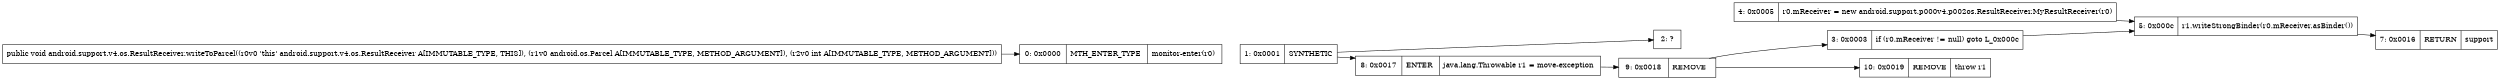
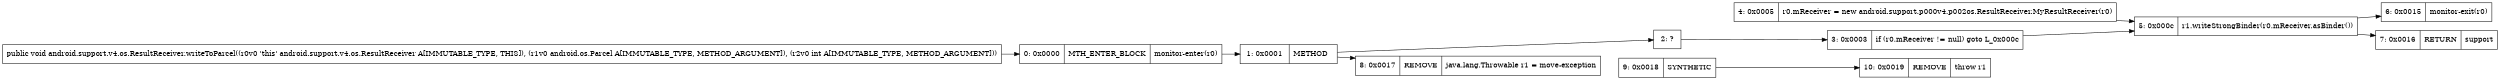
none -> (2437, 12)
(1765, 50) -> (1752, 40)
(1106, 54) -> (1107, 54)
none -> (1228, 54)
(1311, 54) -> (1311, 54)
(1419, 65) -> (1421, 65)
(1607, 67) -> none
(1689, 67) -> (1690, 67)
